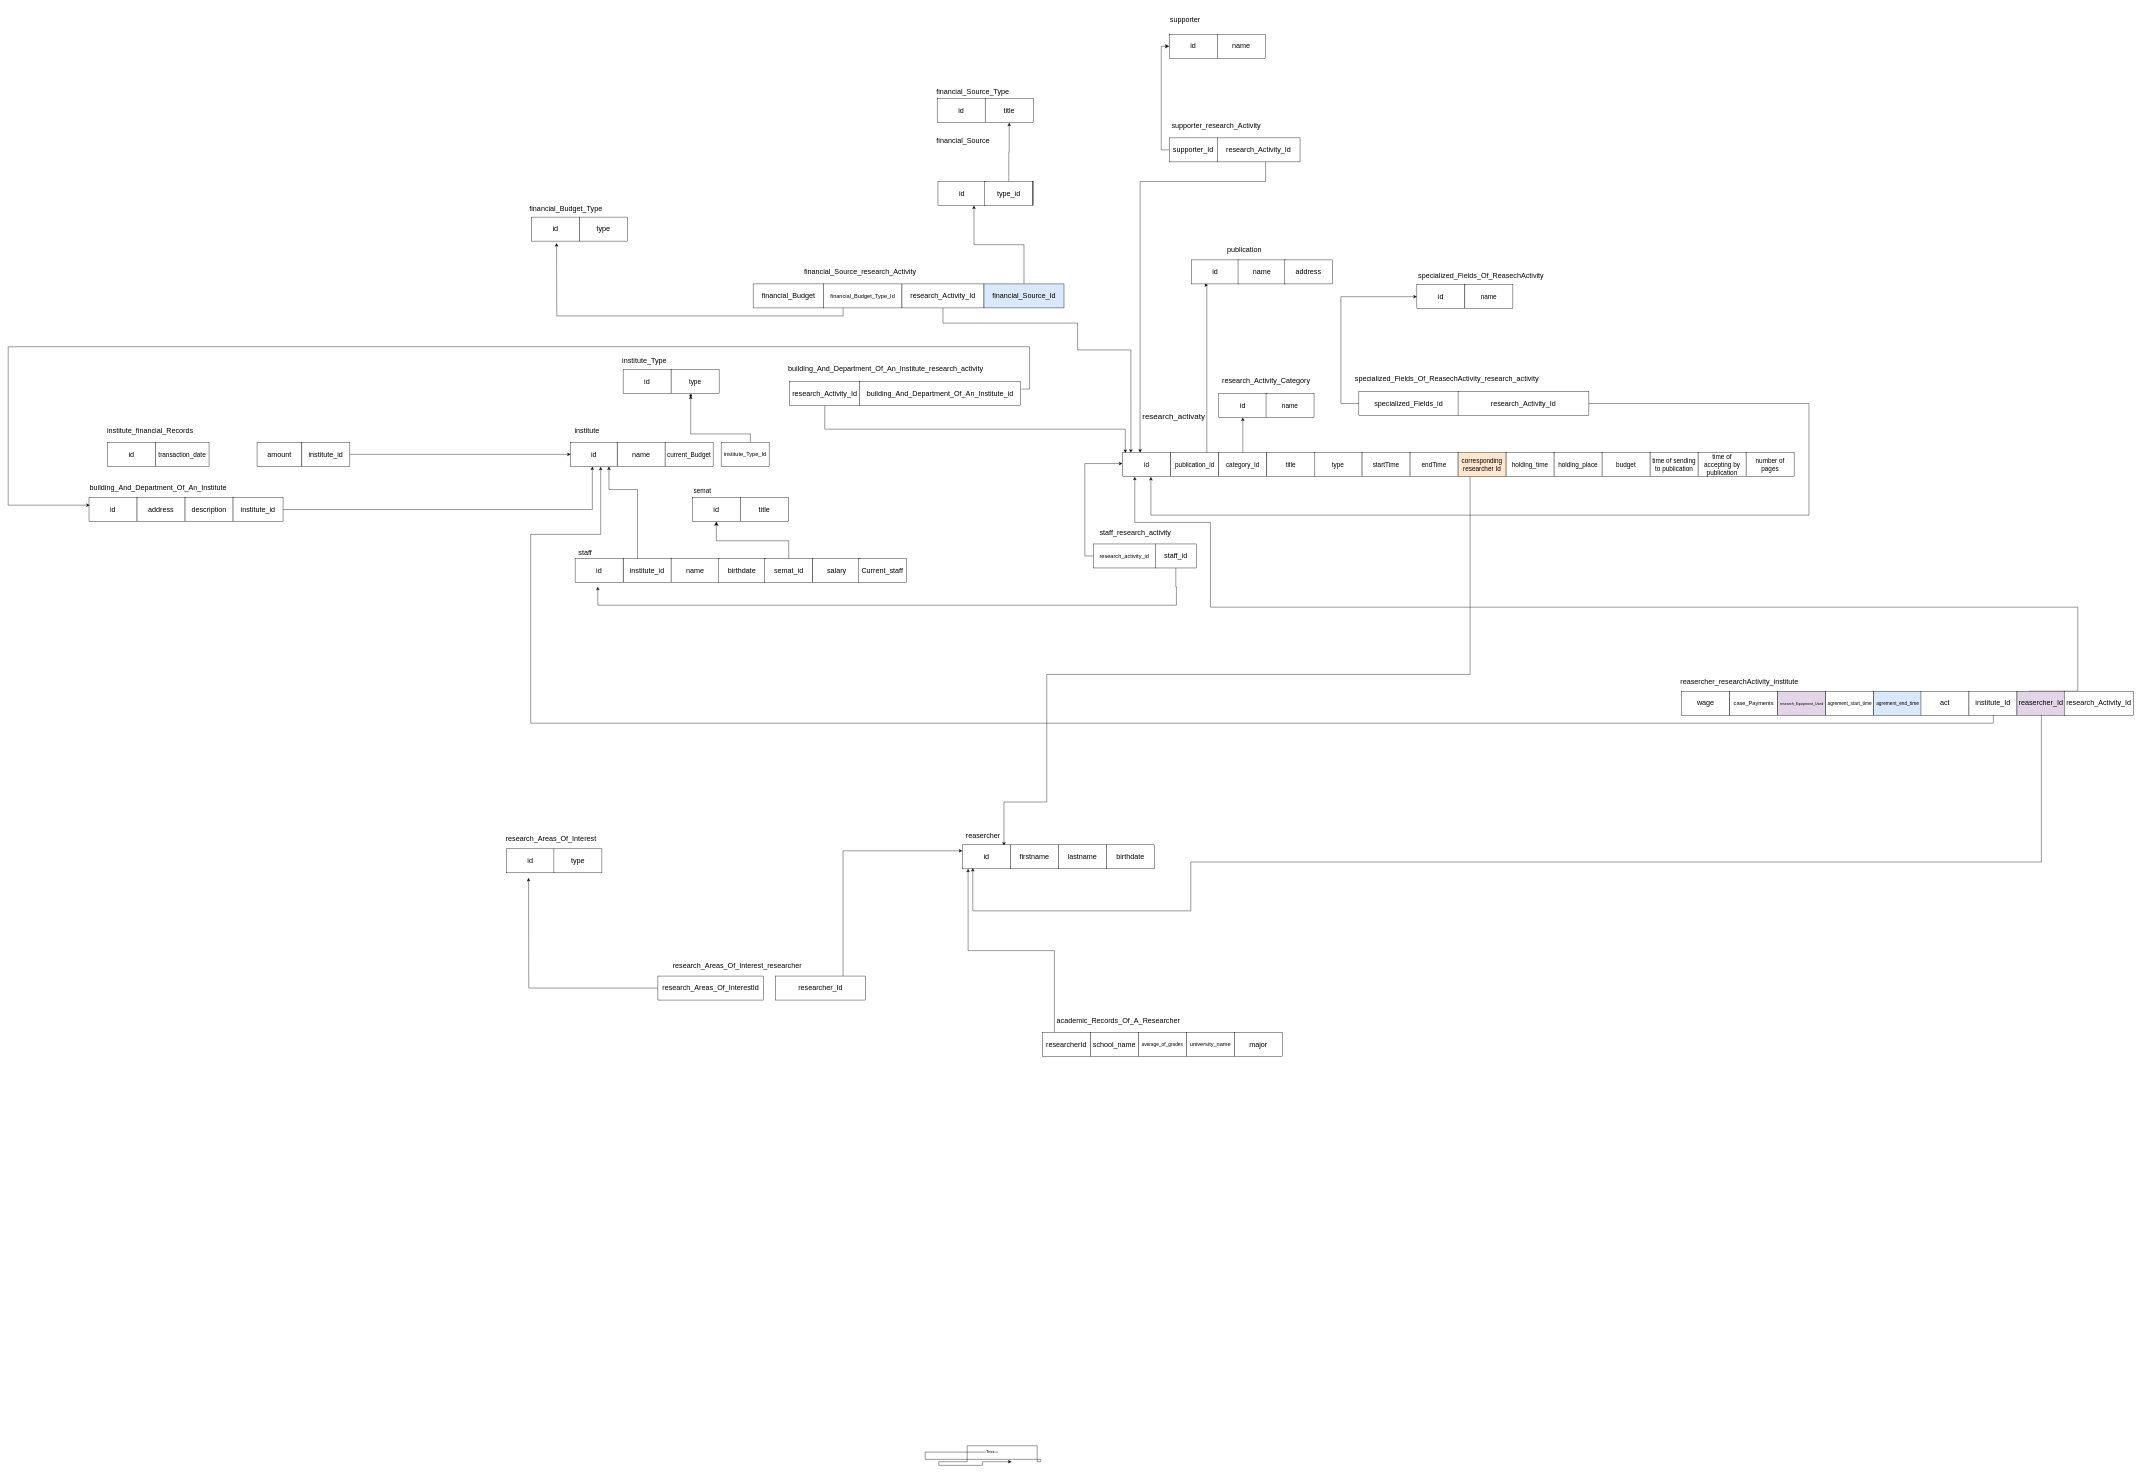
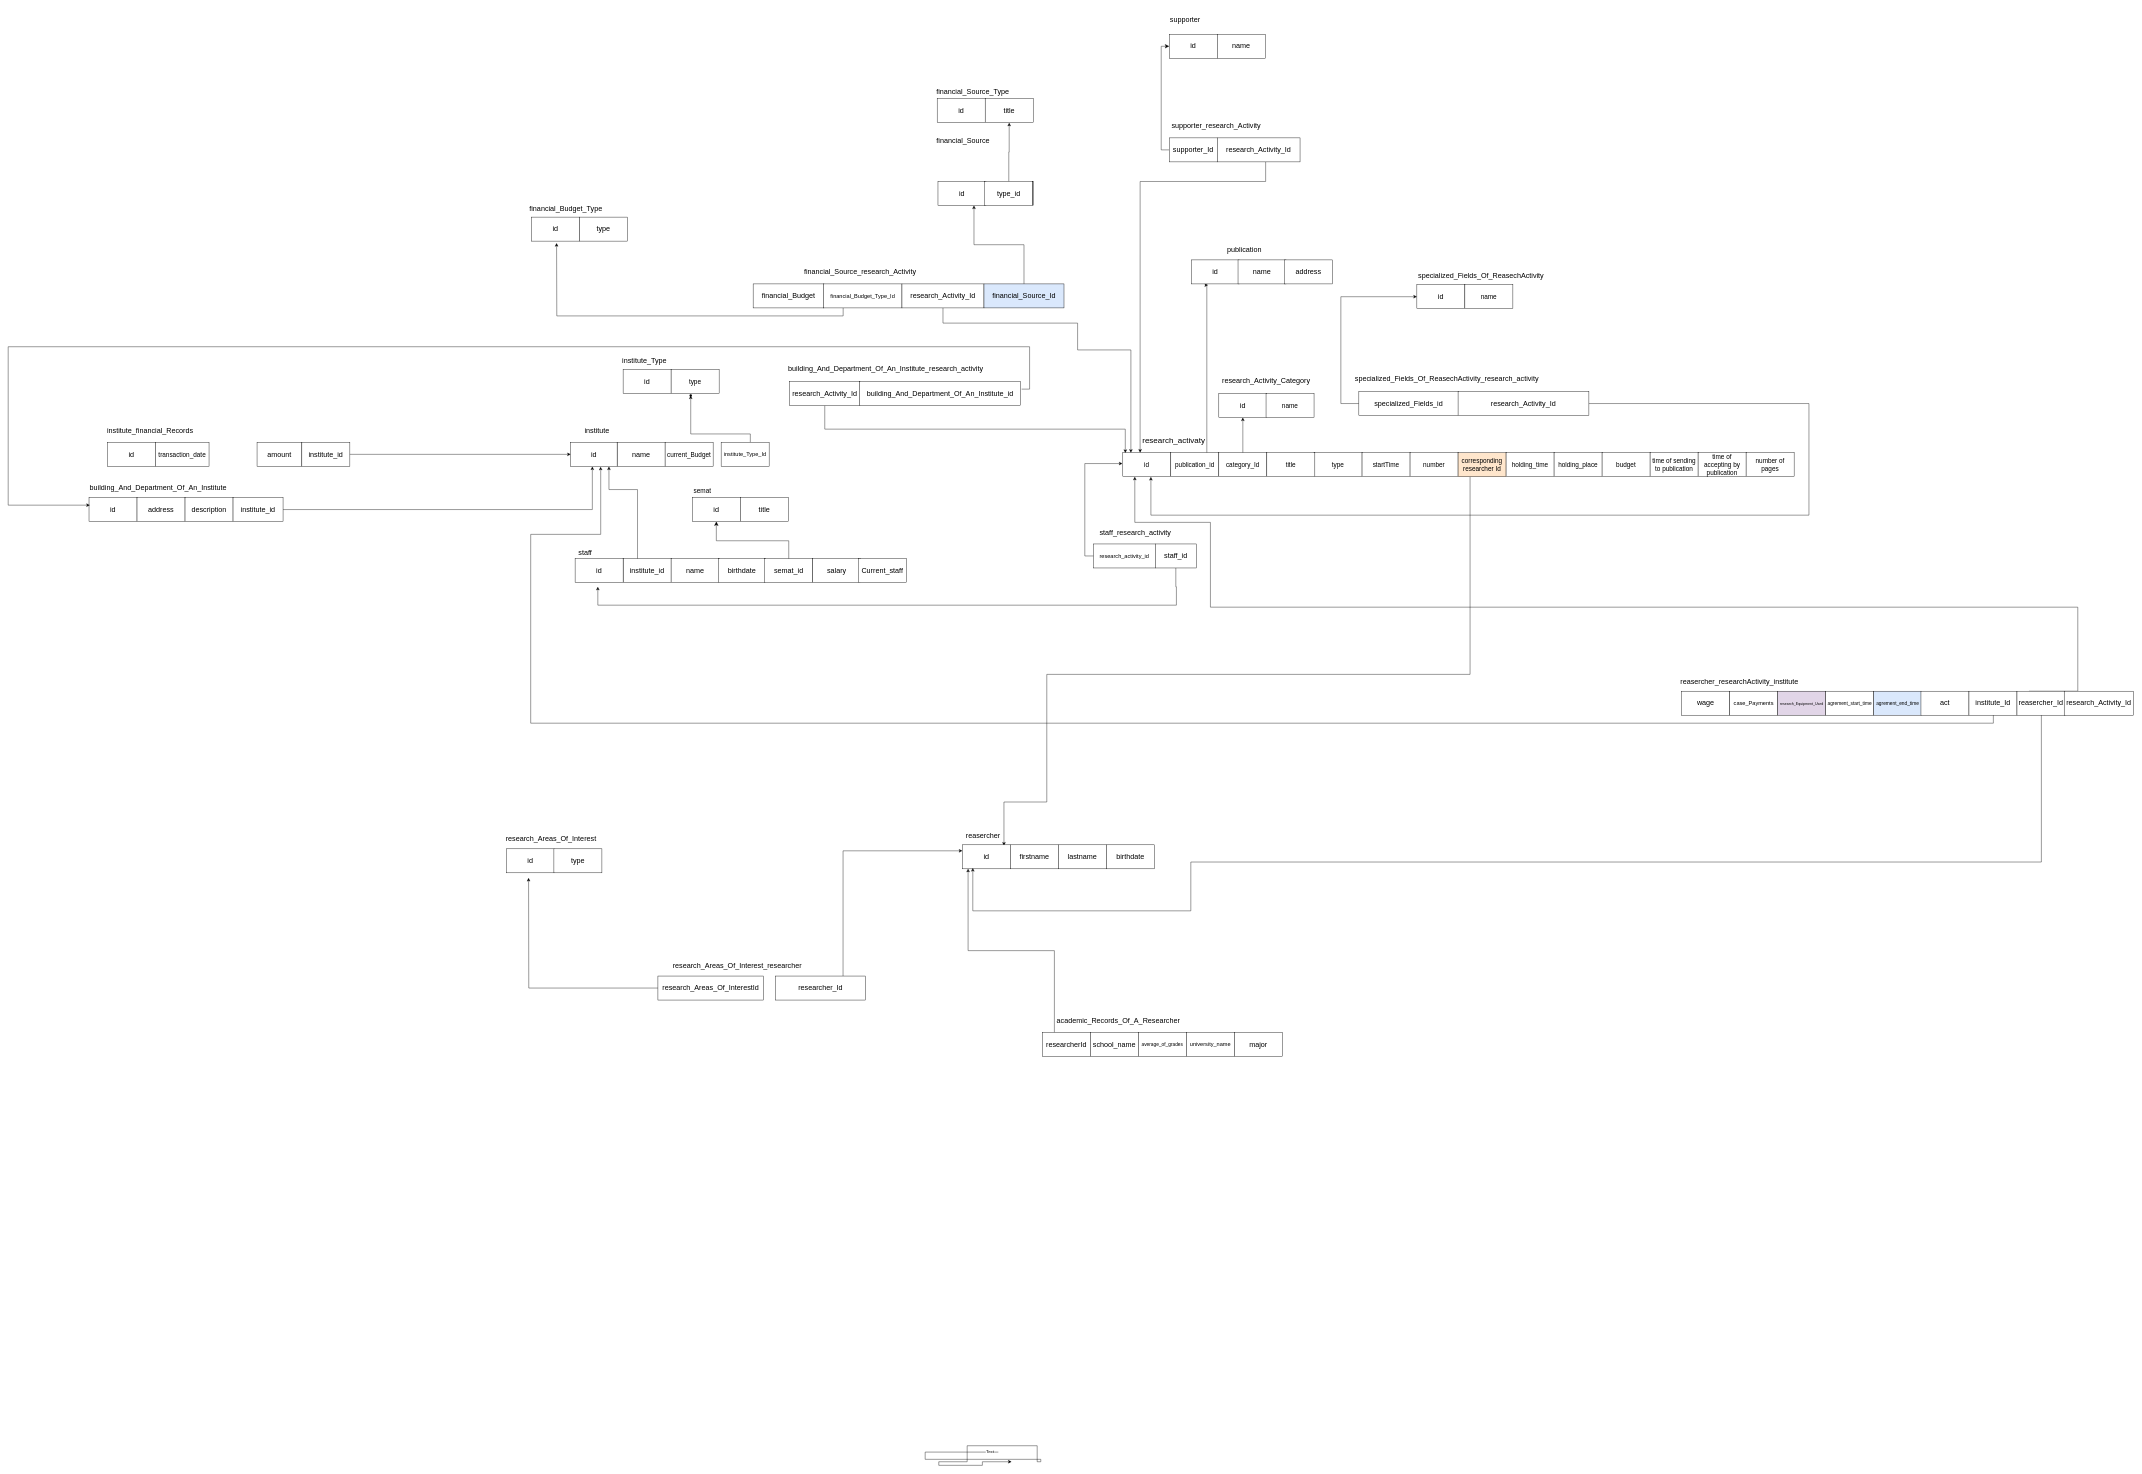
(1176, 415) -> (1176, 439)
(587, 430) -> (597, 430)
(1434, 465) -> (1434, 465)
(2041, 703) -> (2041, 703)
